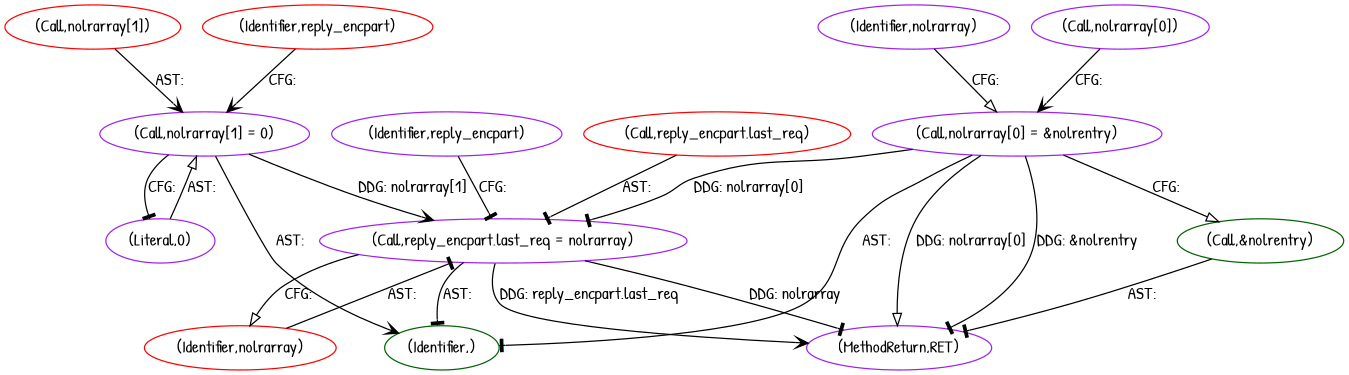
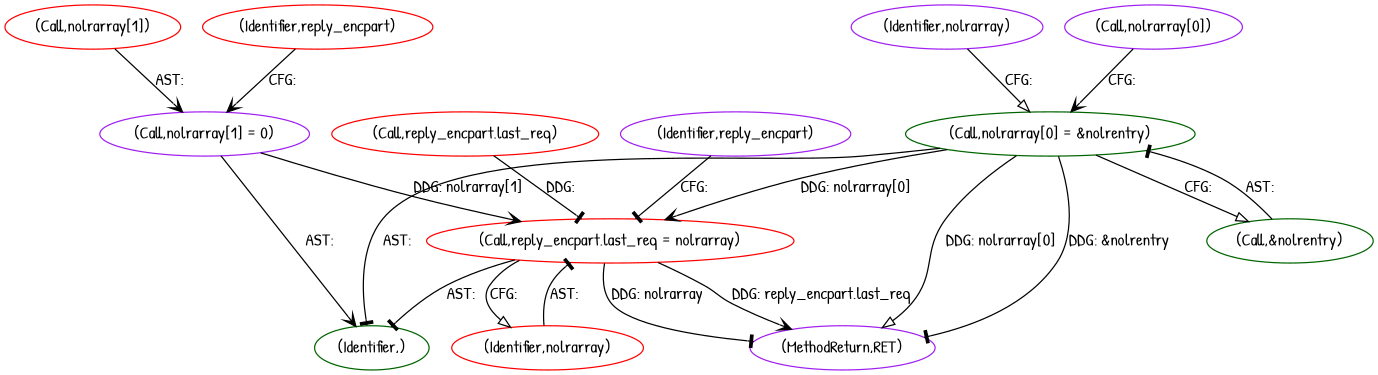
(1017, 134) -> (1050, 134)
(748, 165) -> (810, 176)
(639, 187) -> (563, 187)
(160, 241) -> none
(503, 241) -> (610, 241)
(1091, 298) -> (1217, 176)
